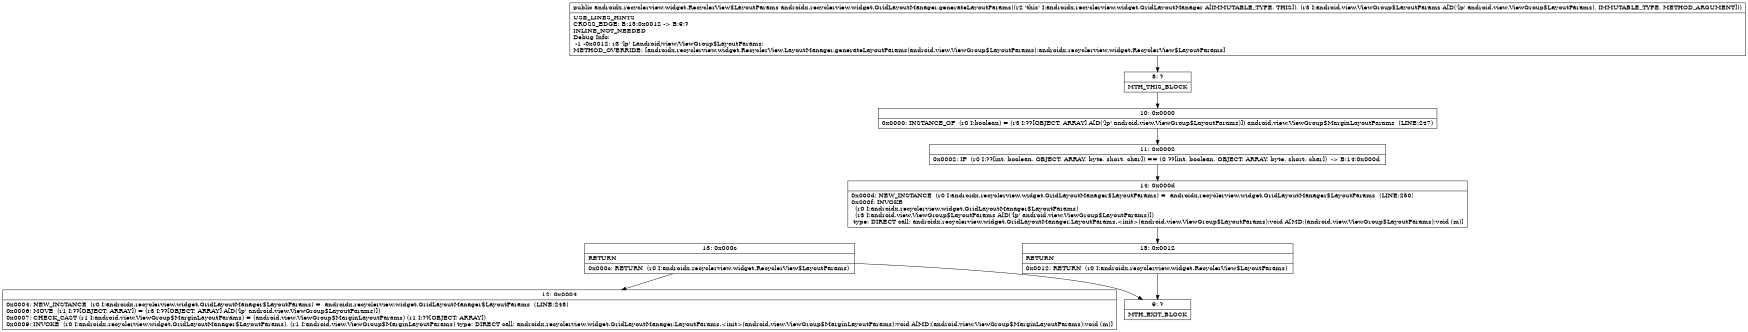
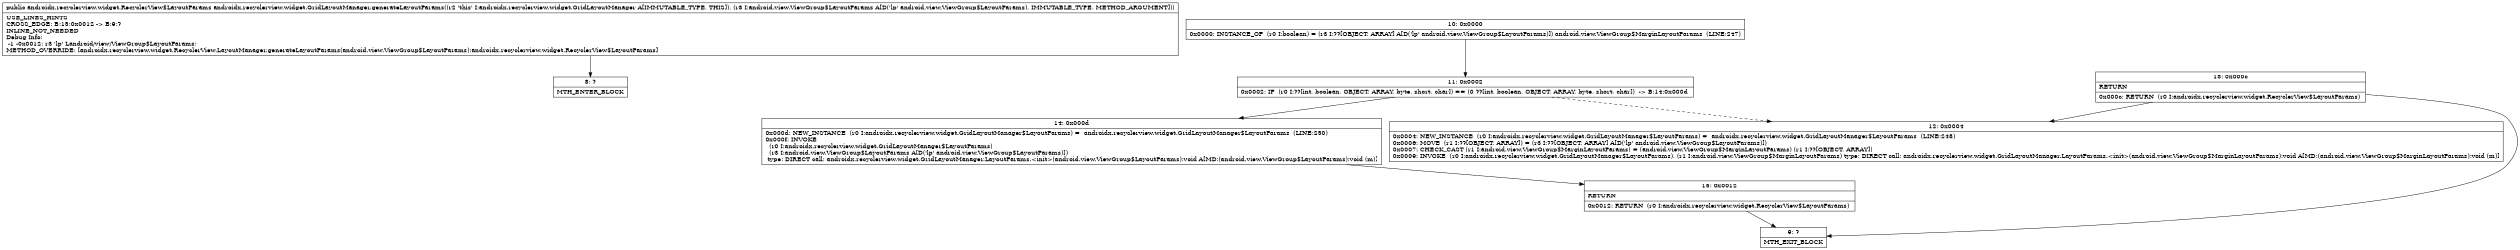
(1158, 87) -> (590, 92)
(1158, 98) -> none
none -> (1659, 109)
